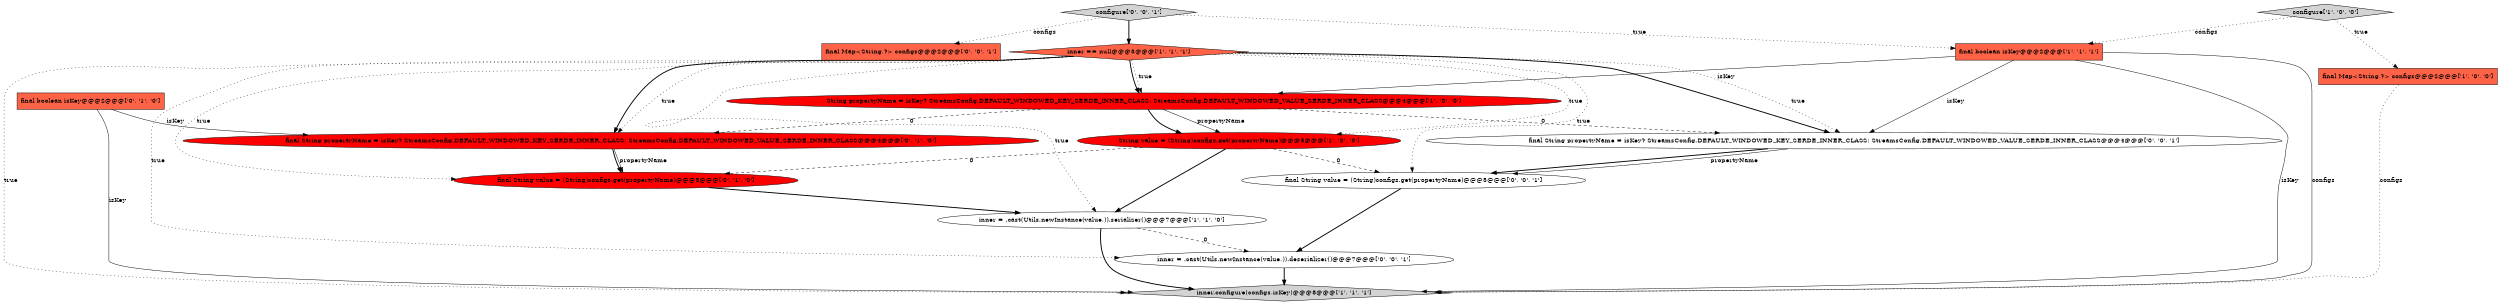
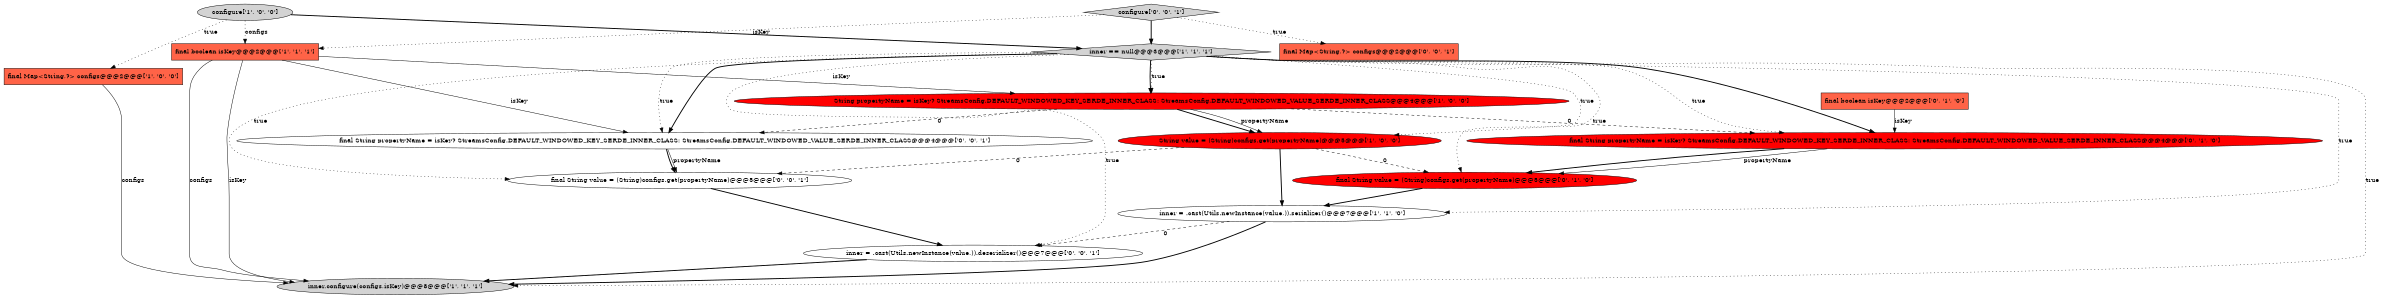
(2326, 12) -> (245, 12)
none -> (664, 31)
(1045, 32) -> (1280, 32)
(1640, 32) -> (761, 32)
(1129, 52) -> (1151, 52)
(2289, 279) -> (122, 250)
(453, 284) -> none
(1284, 293) -> (395, 287)
